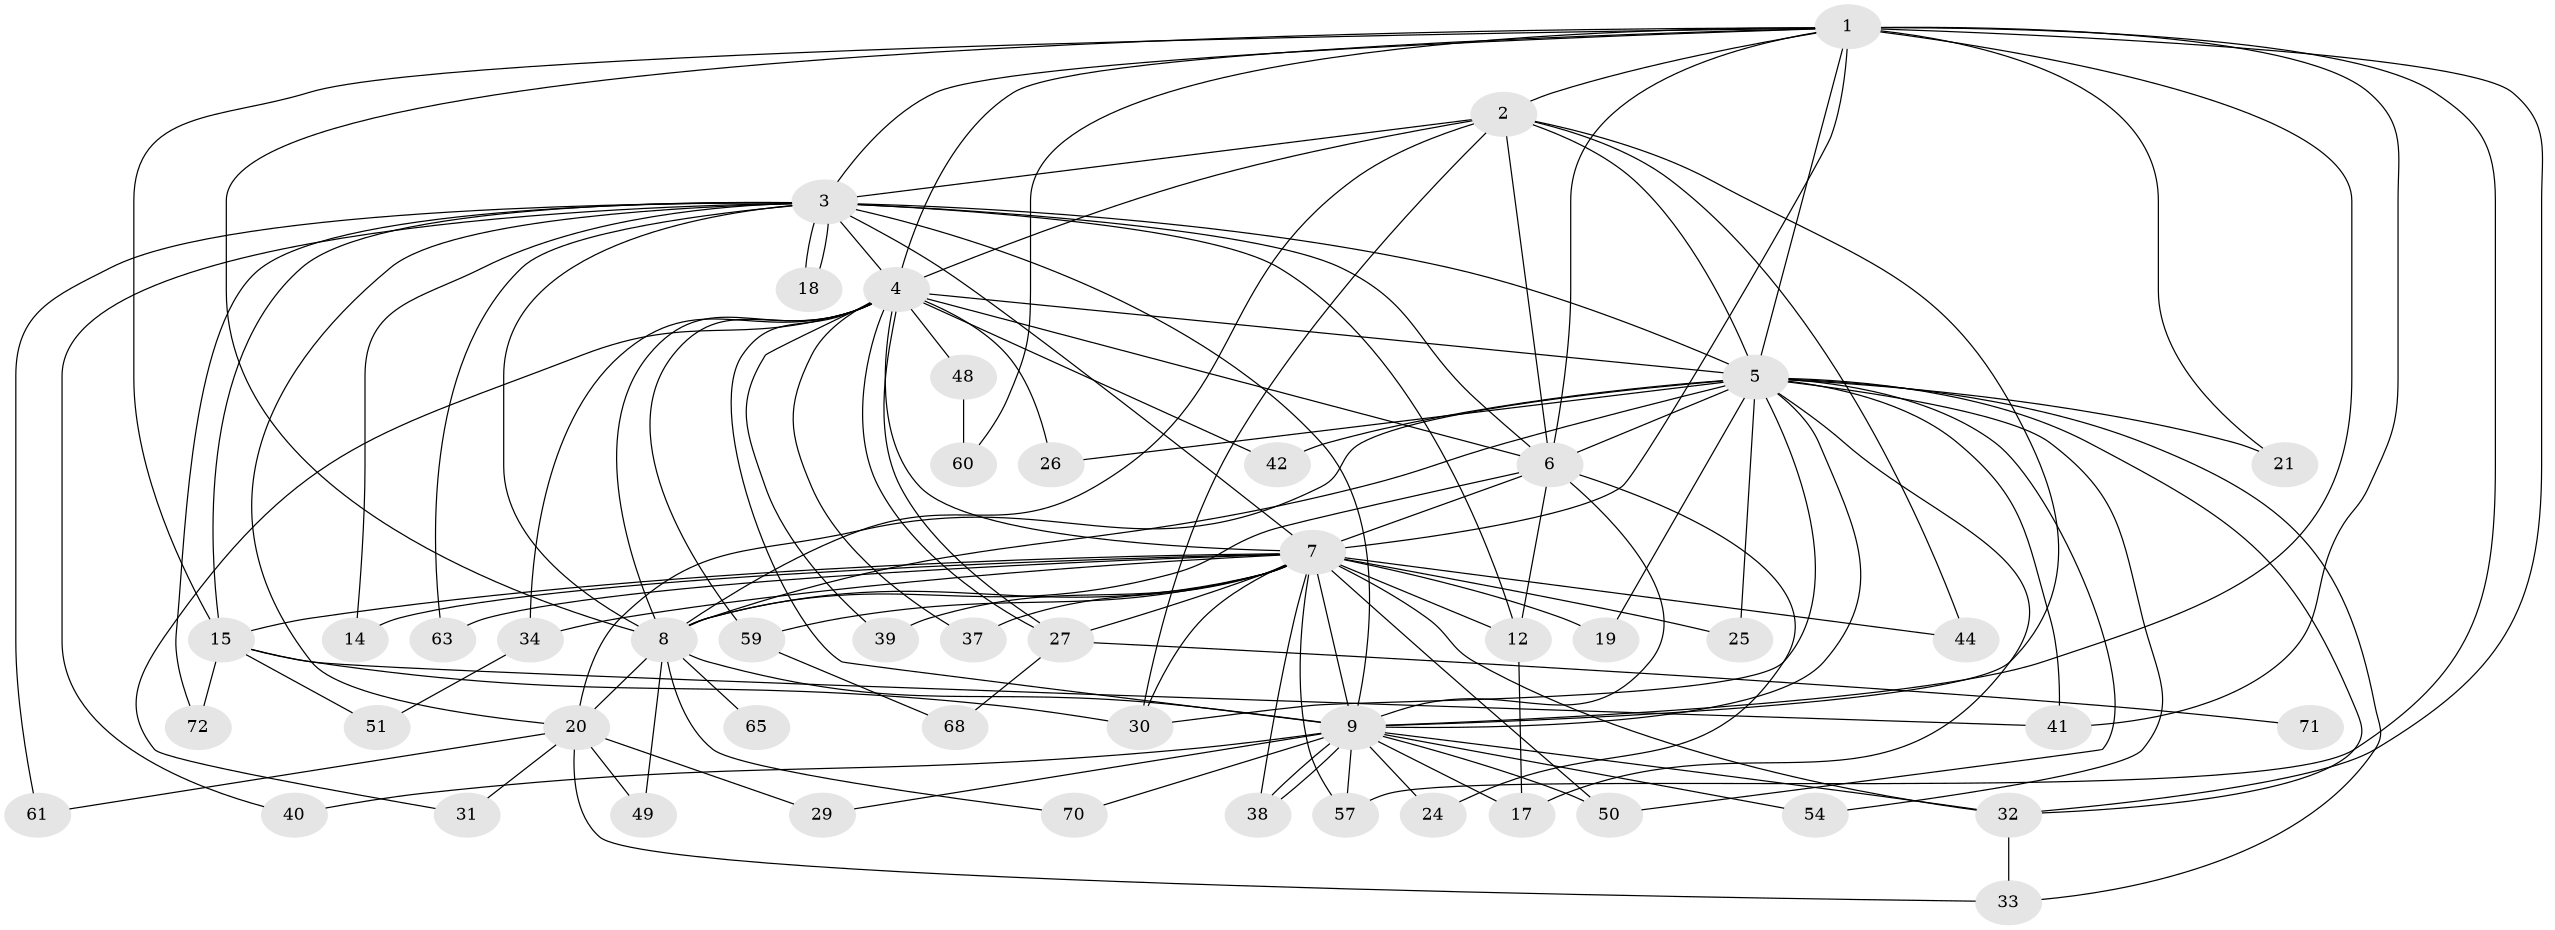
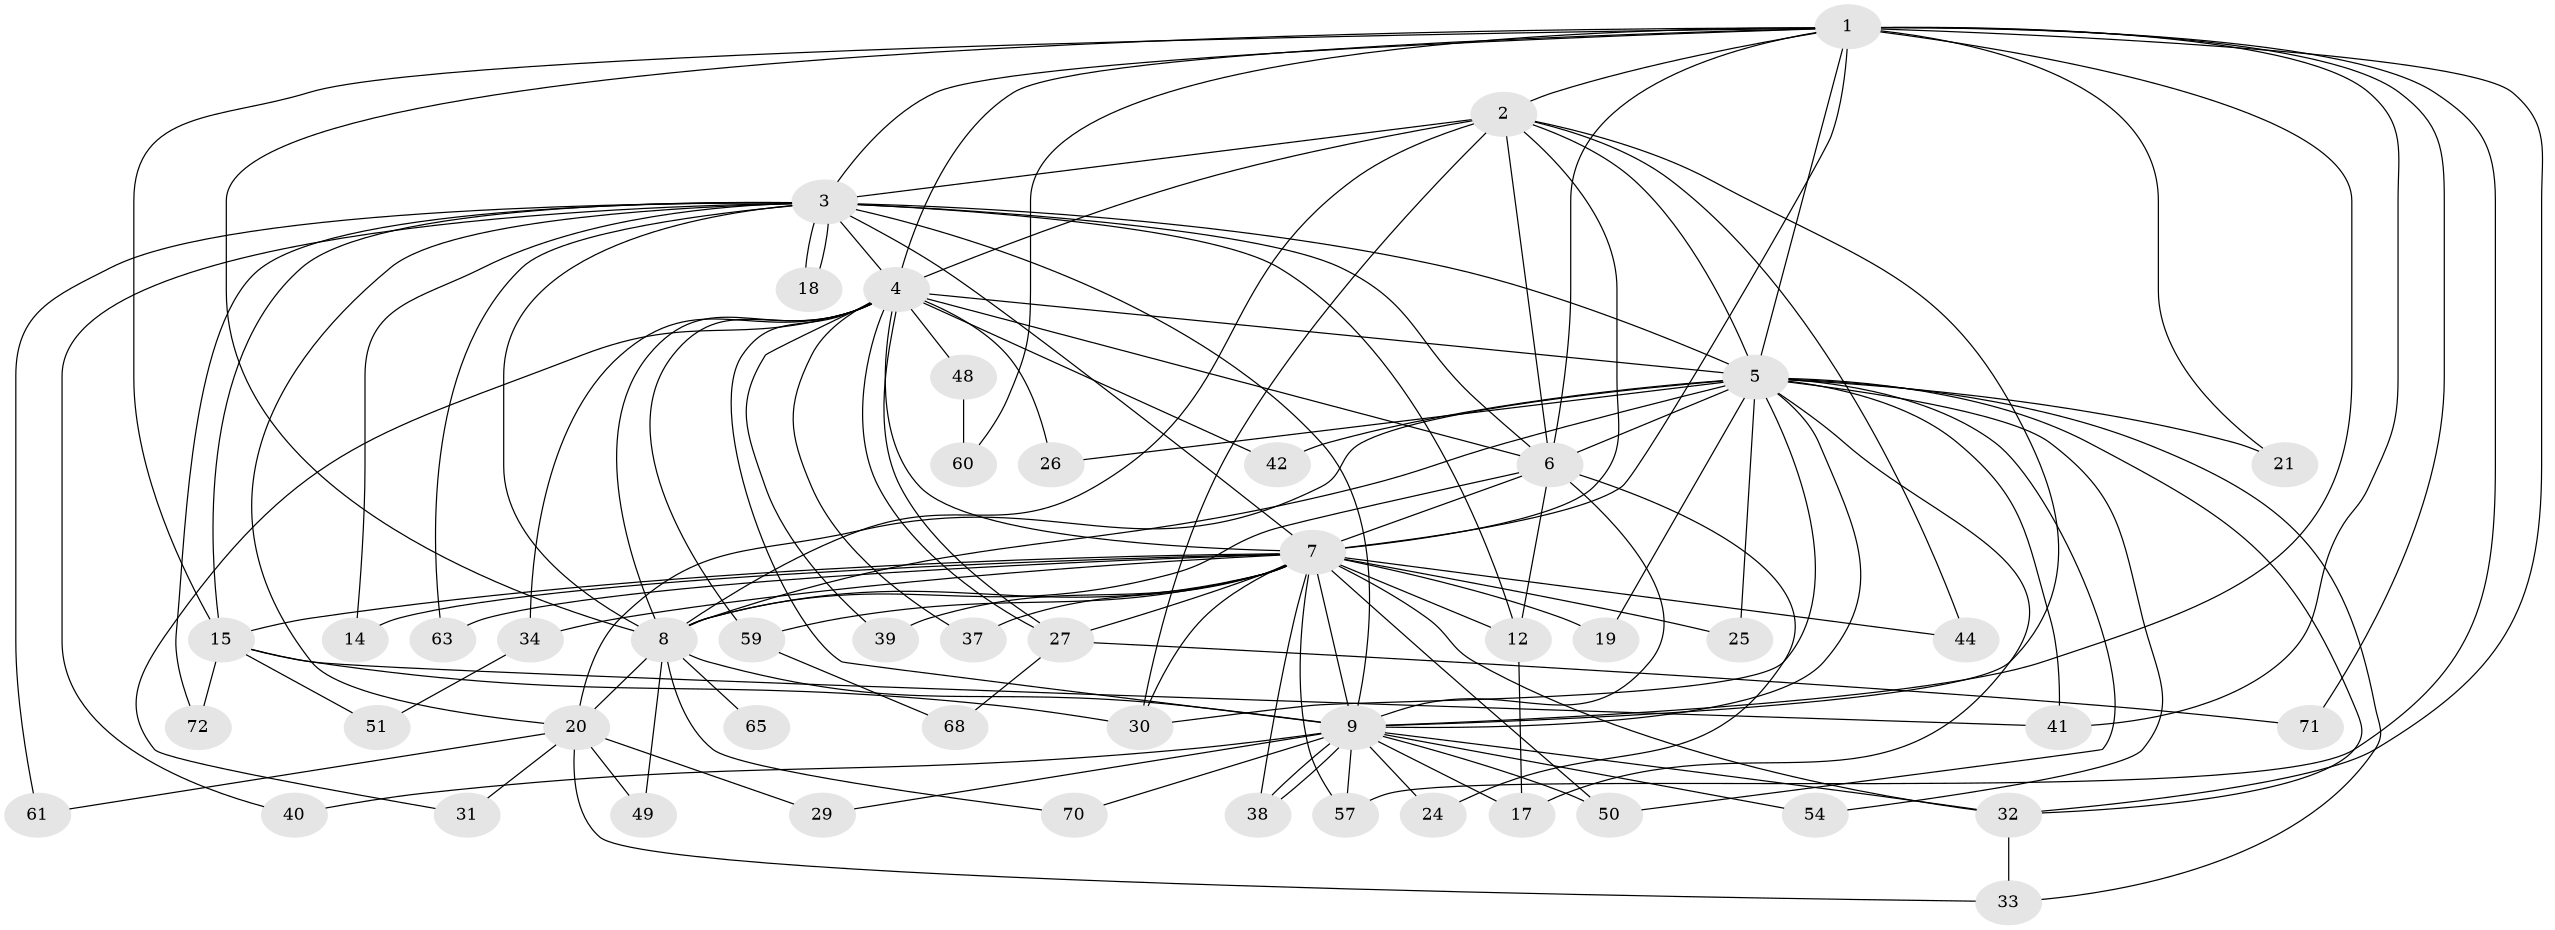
none -> (2438, 142)
none -> (1619, 427)
